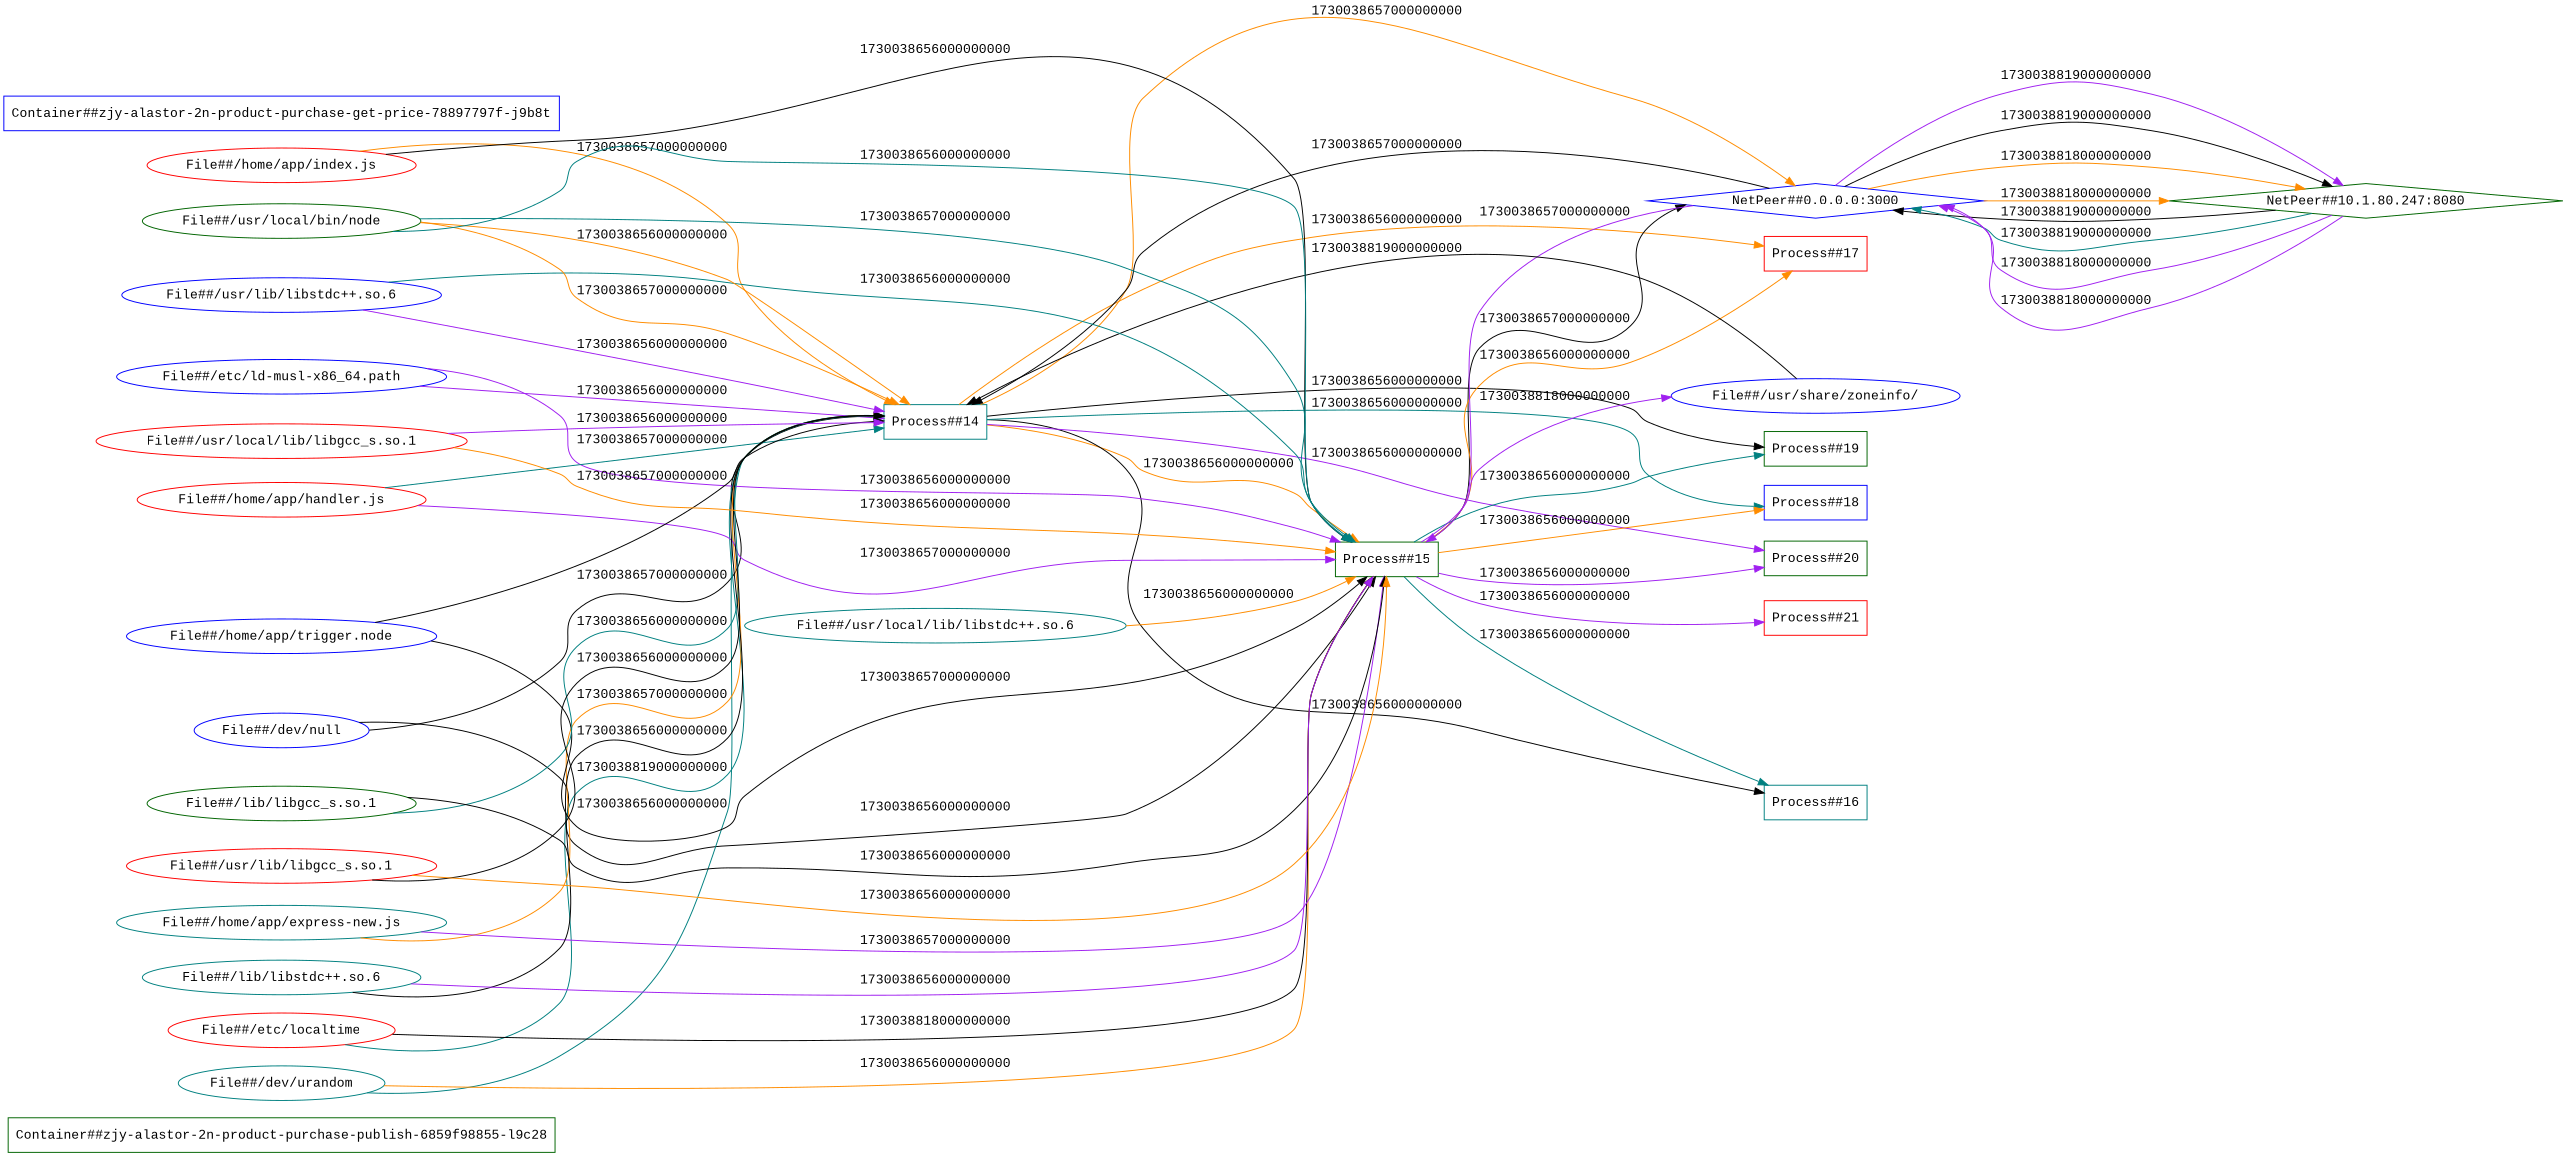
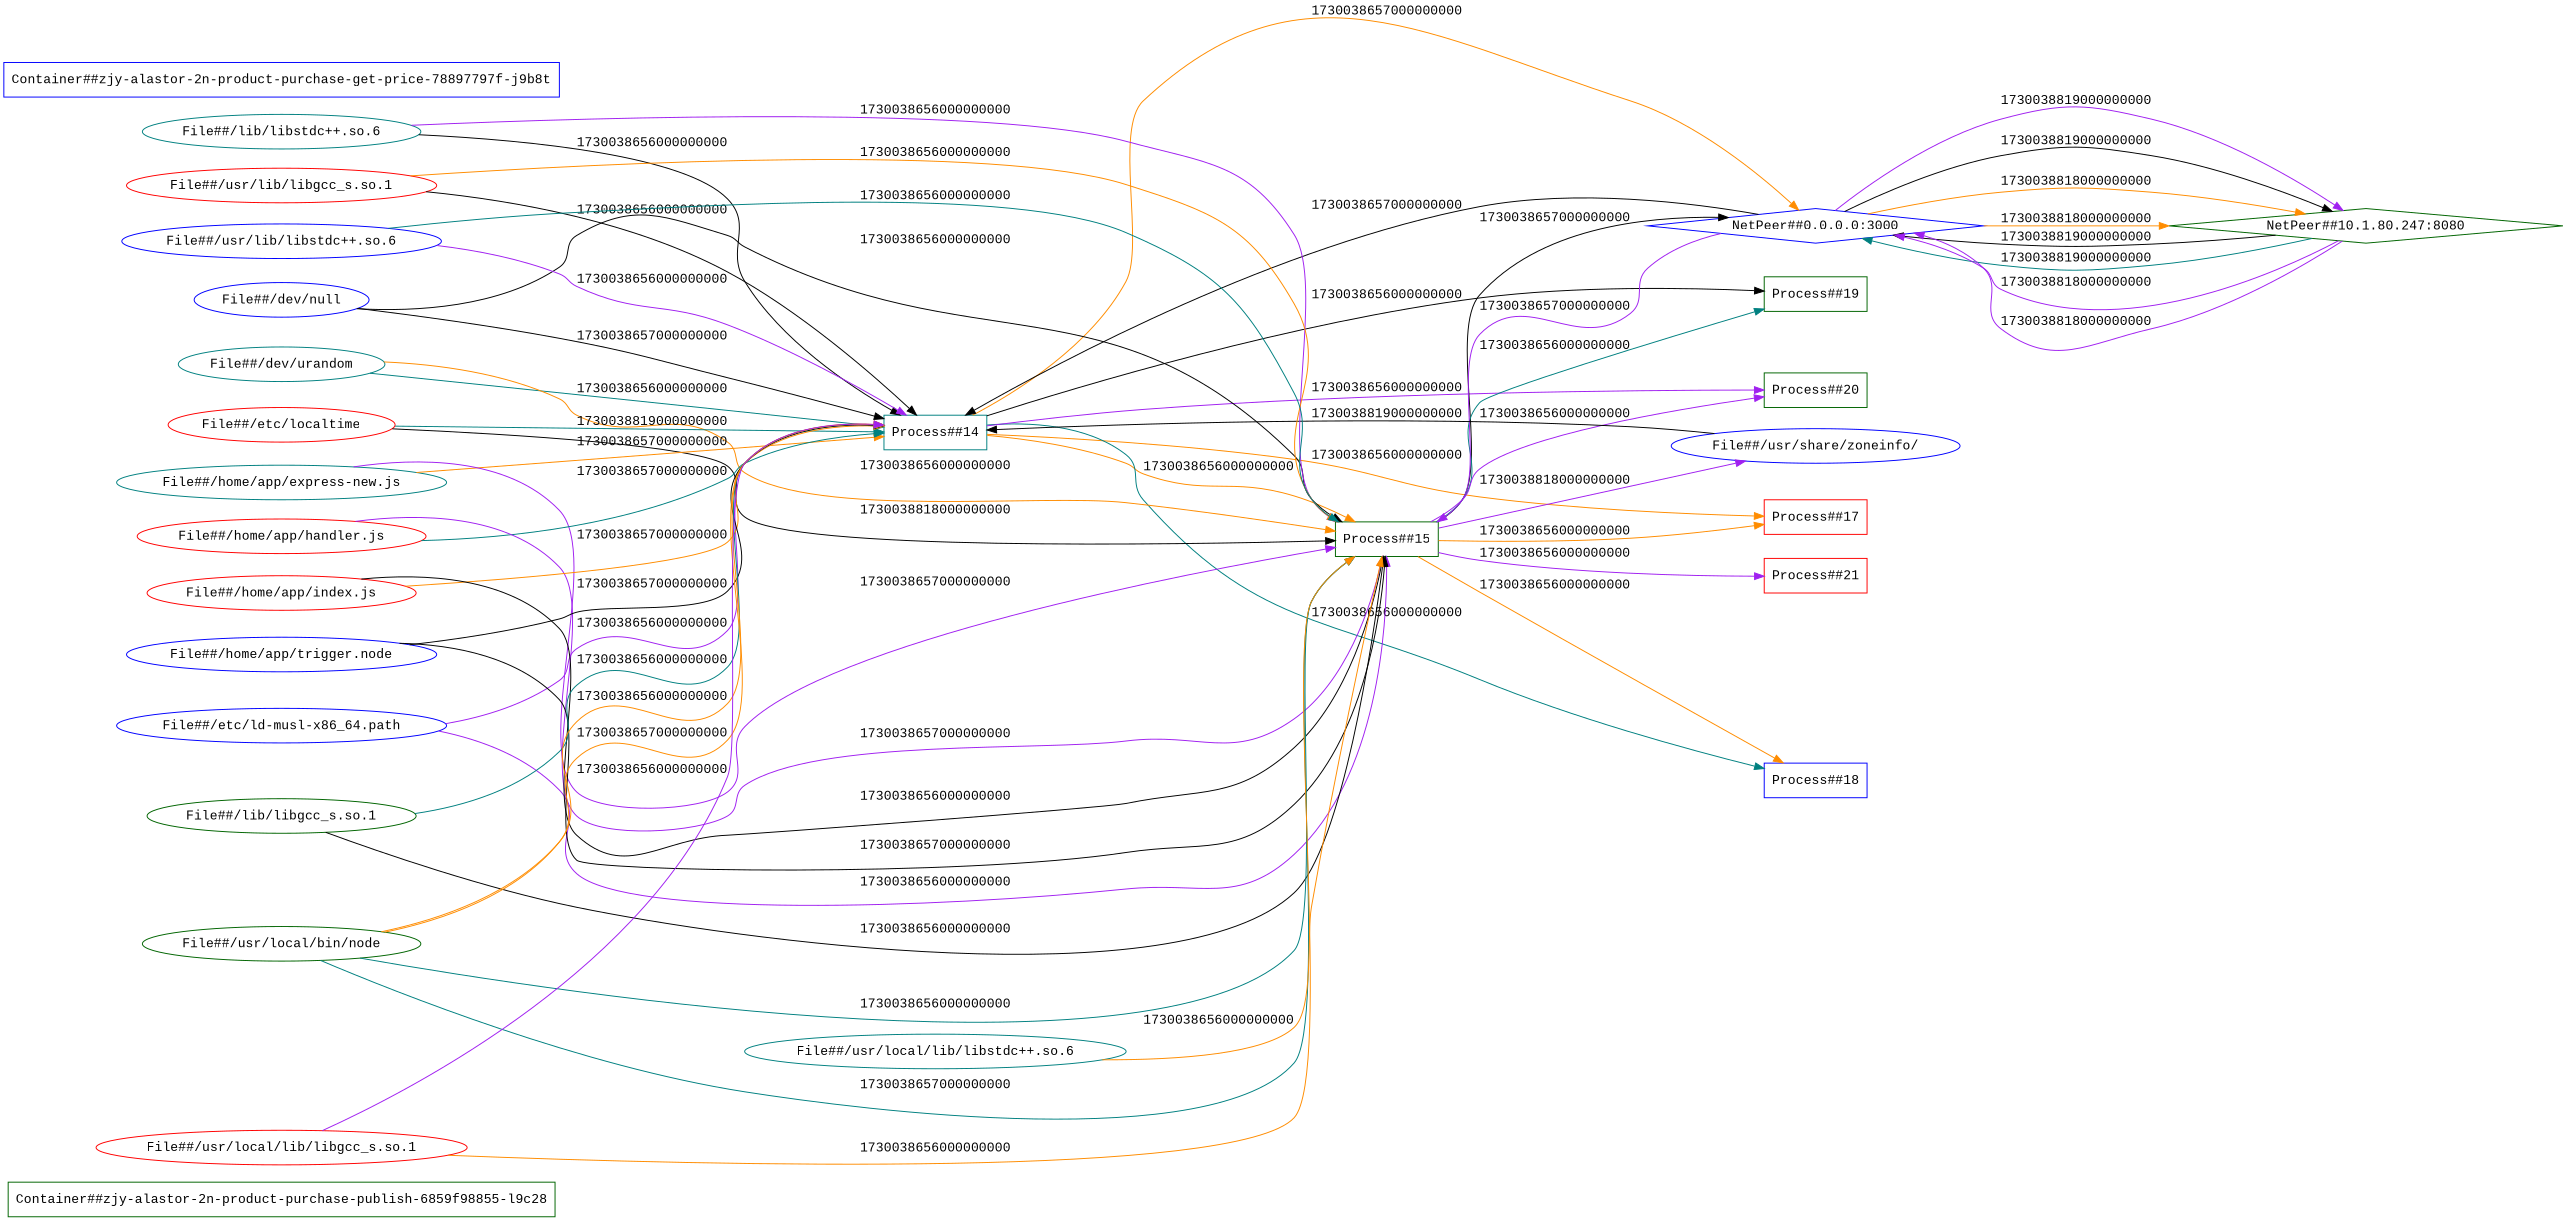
(1816, 803) -> none
